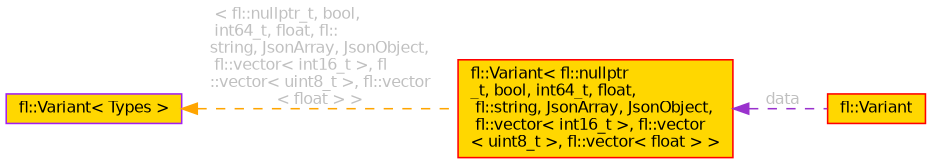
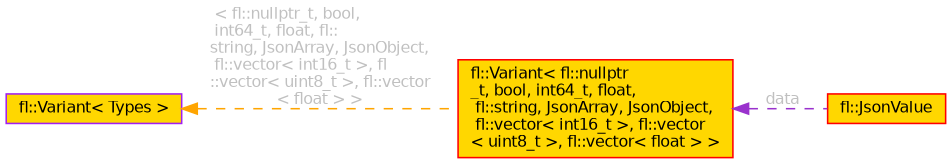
(877, 109) -> (887, 109)
